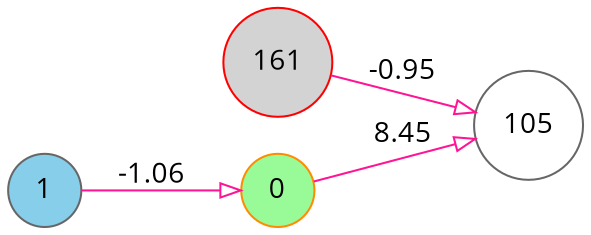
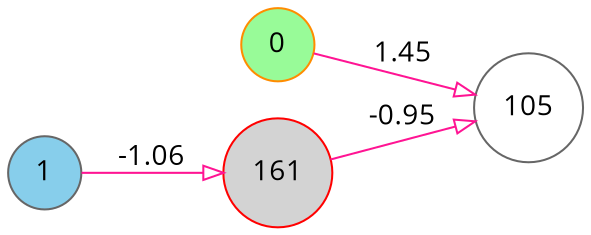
(403, 135) -> (403, 54)
(151, 190) -> (142, 173)
